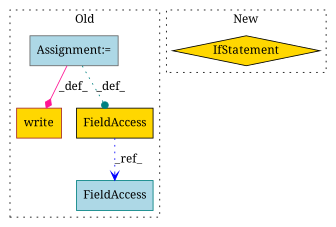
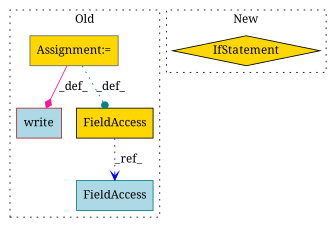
(74, 51) -> (74, 51)
(39, 123) -> (39, 123)
